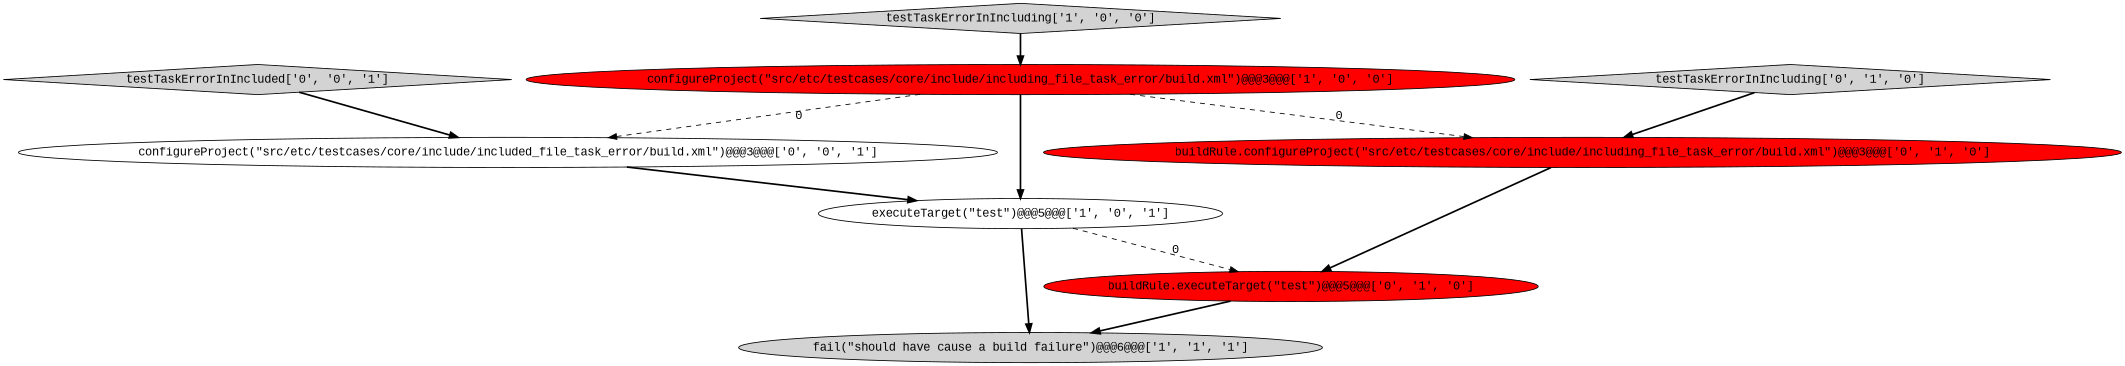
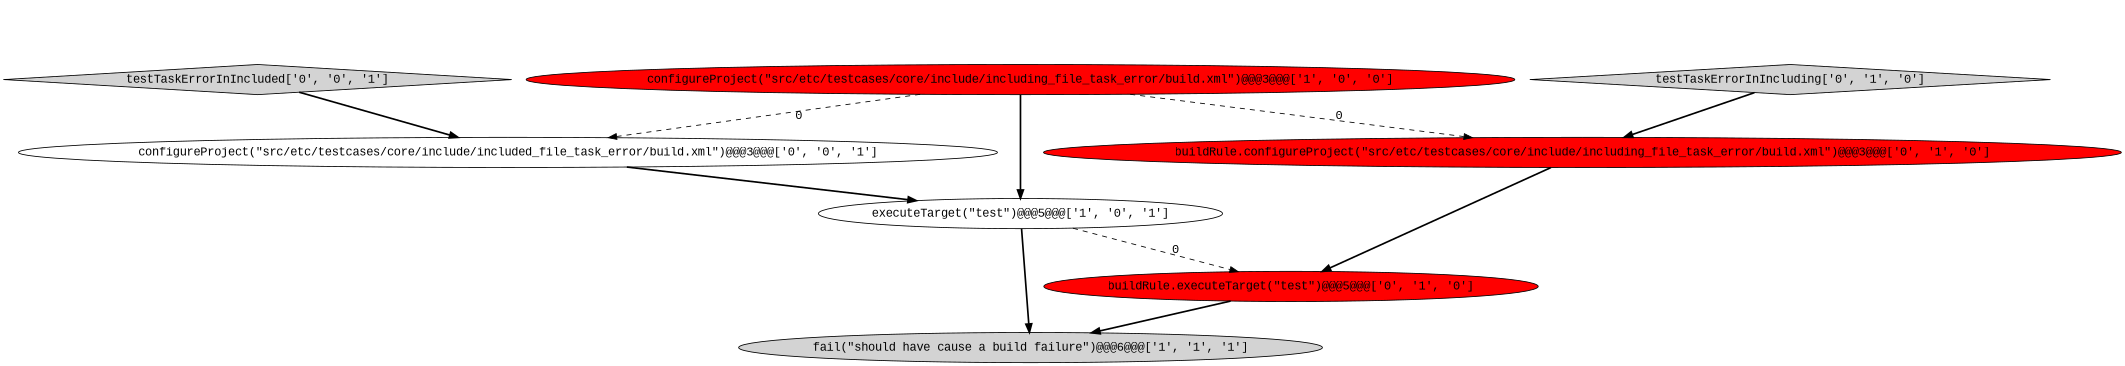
(1020, 18) -> none
